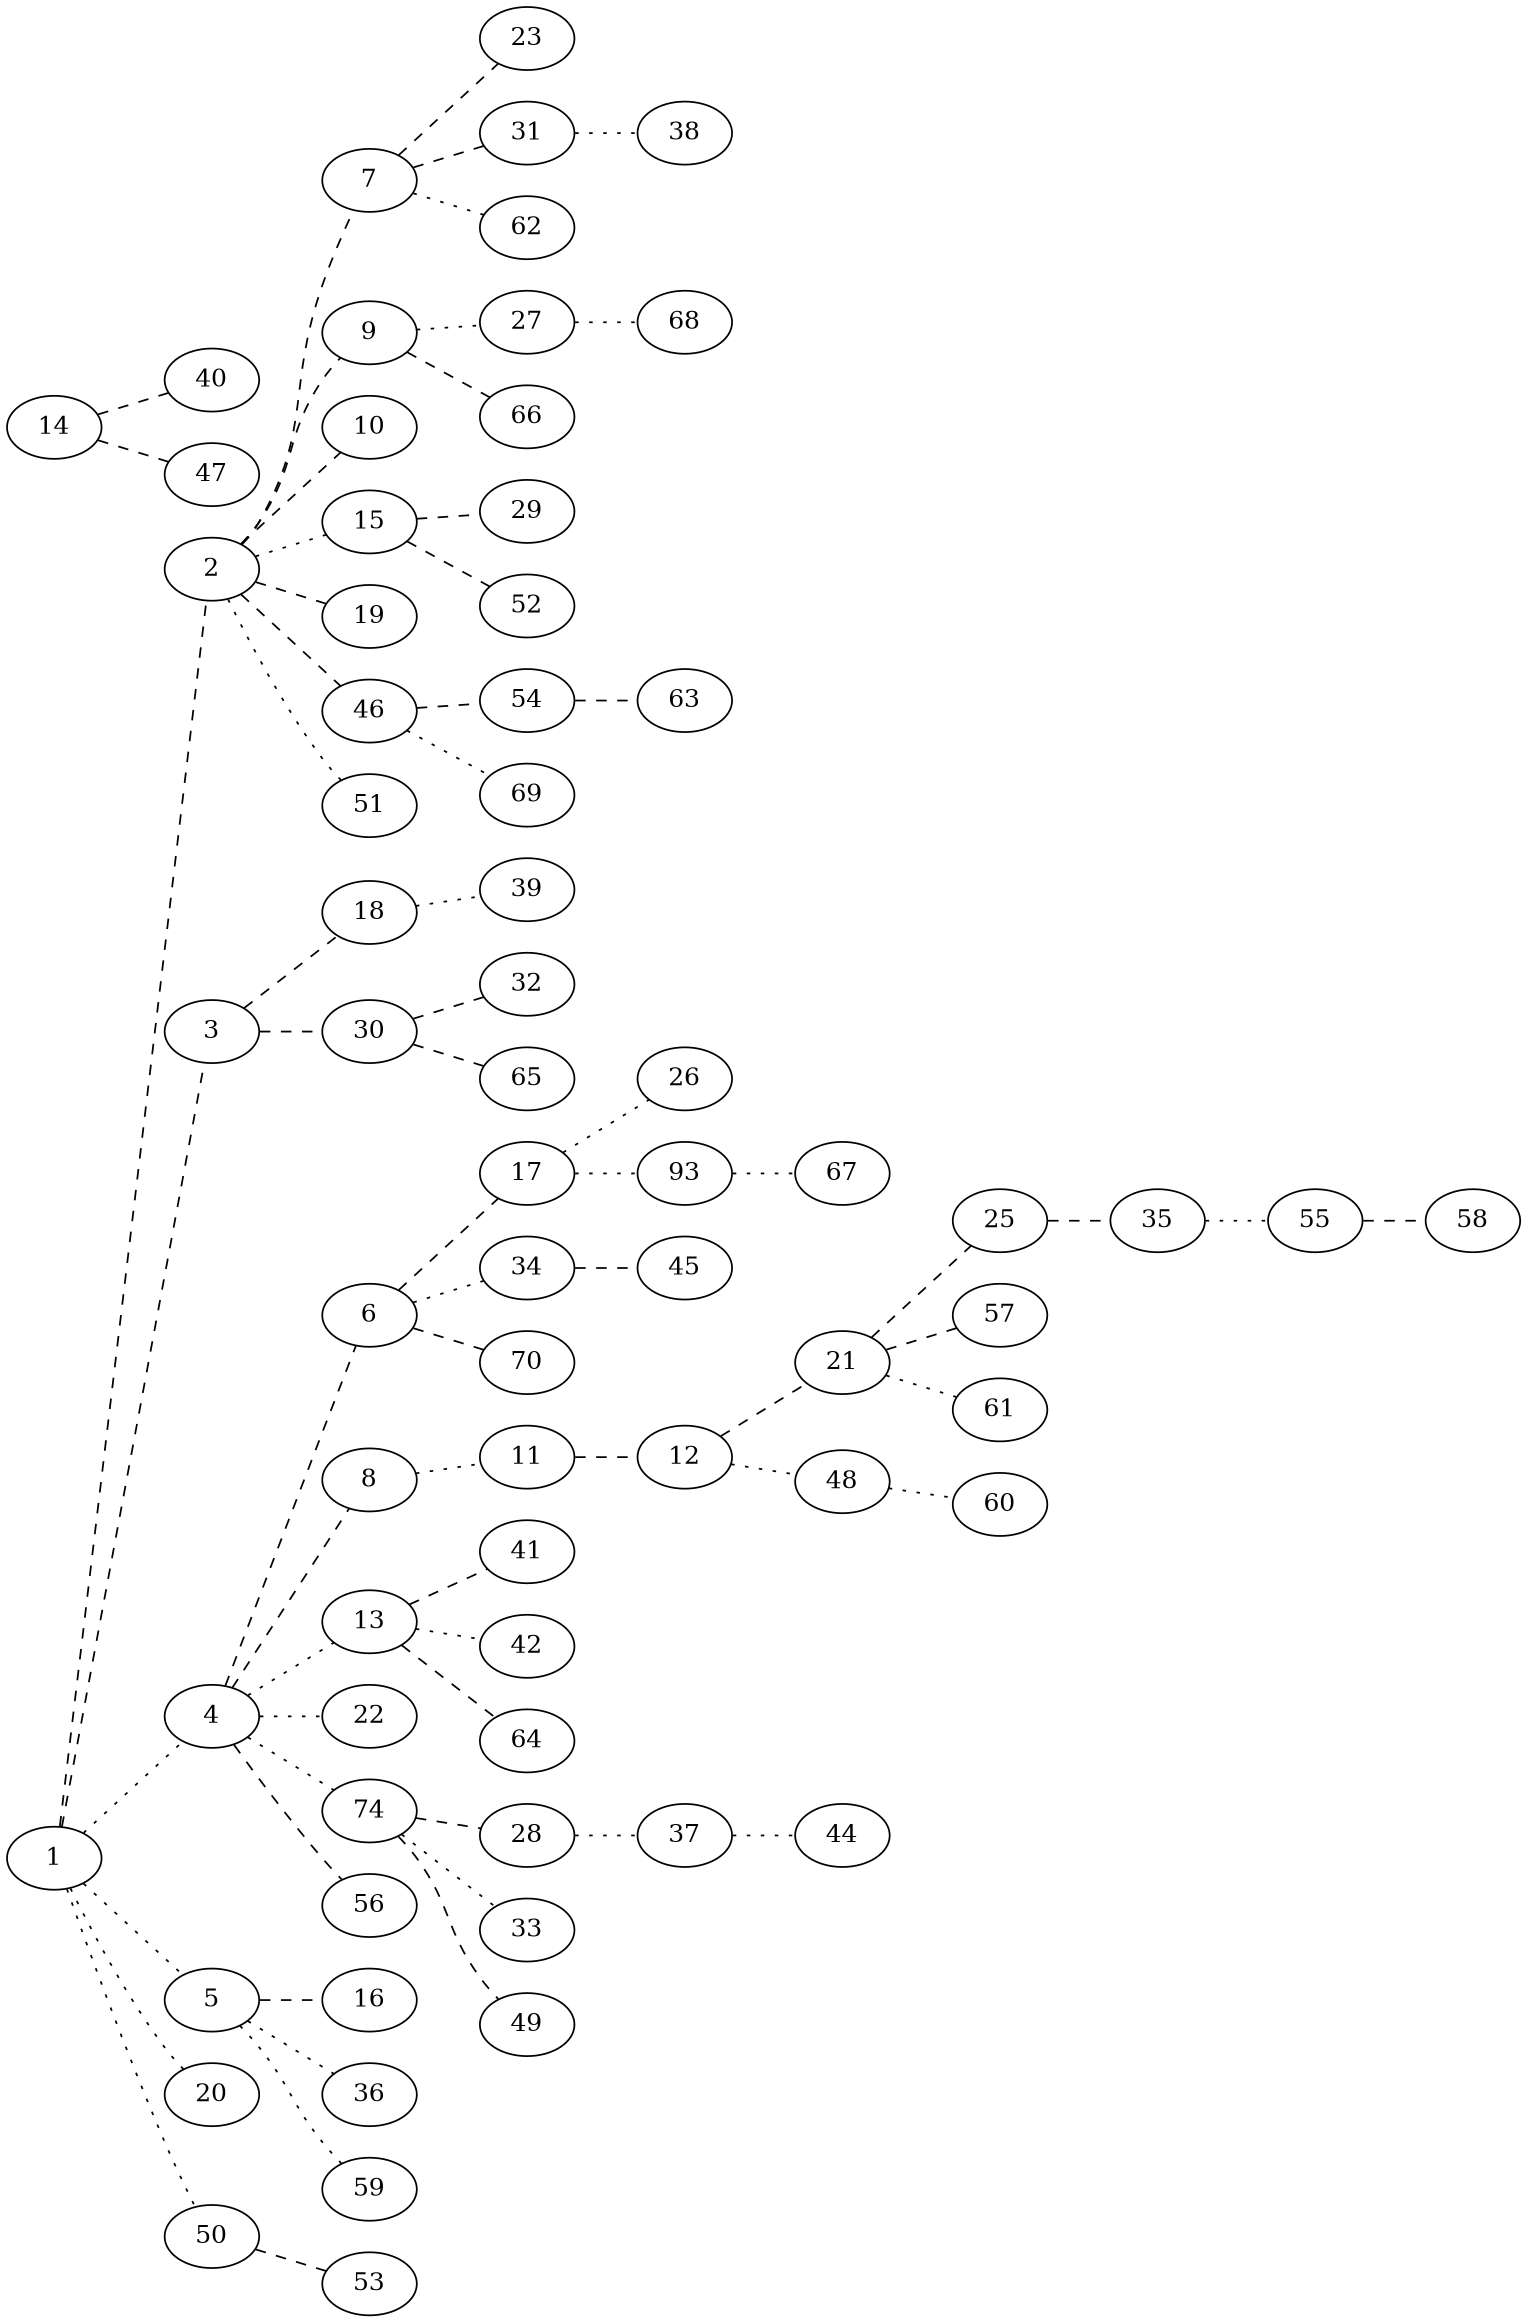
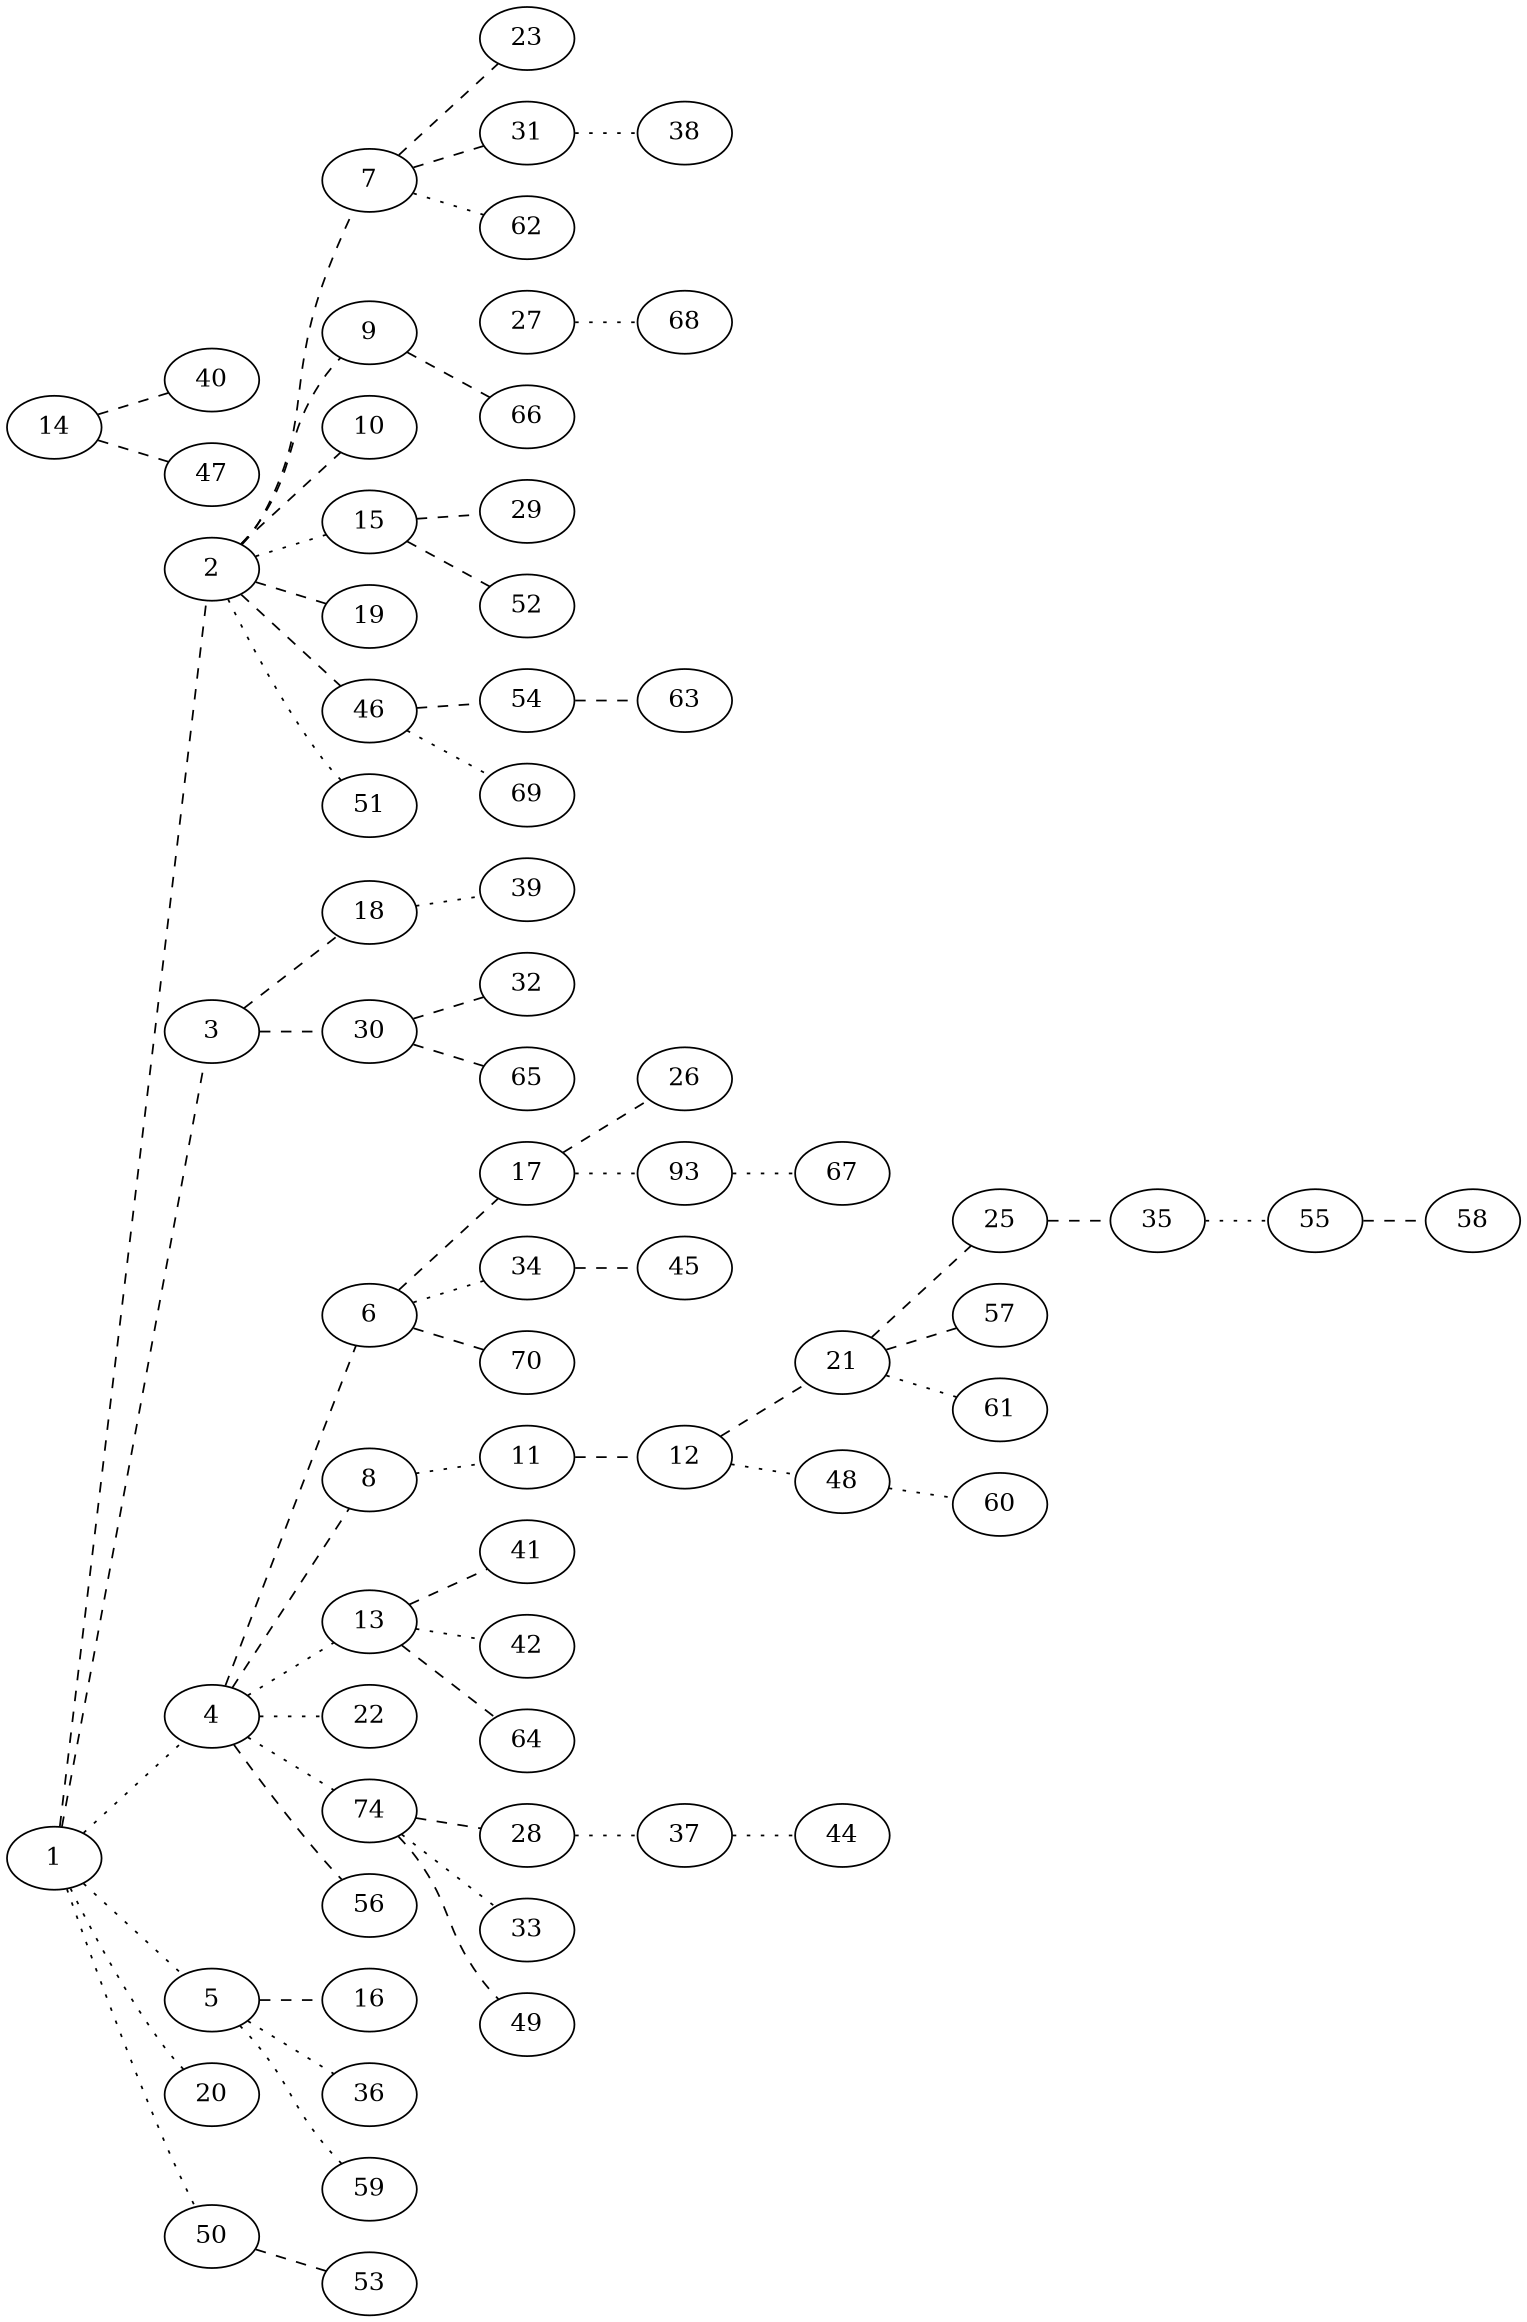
(448, 328) -> none
(606, 1126) -> (606, 1126)
